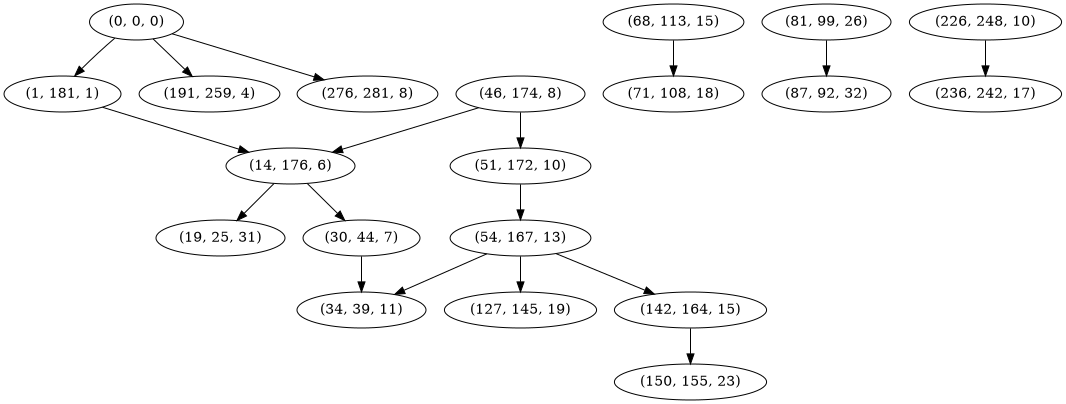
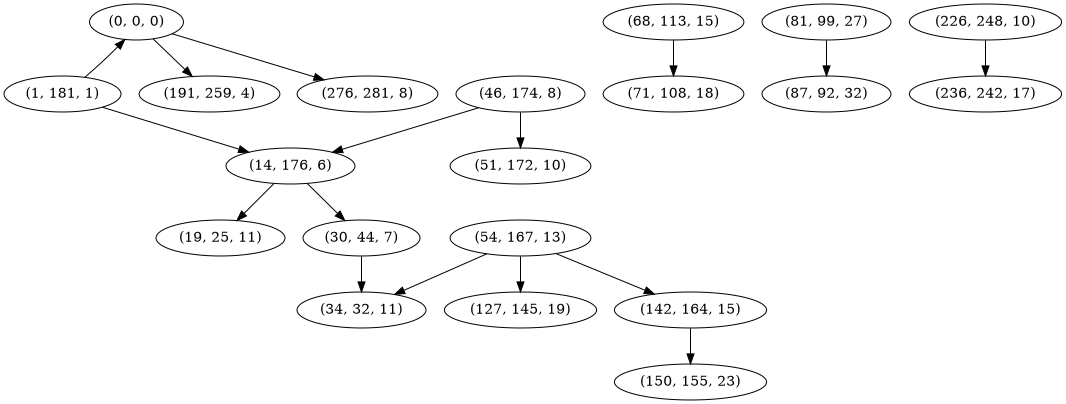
(826, 22) -> (826, 22)
(98, 53) -> (102, 62)
(520, 197) -> none
(220, 238) -> (220, 238)
(362, 310) -> (362, 310)
